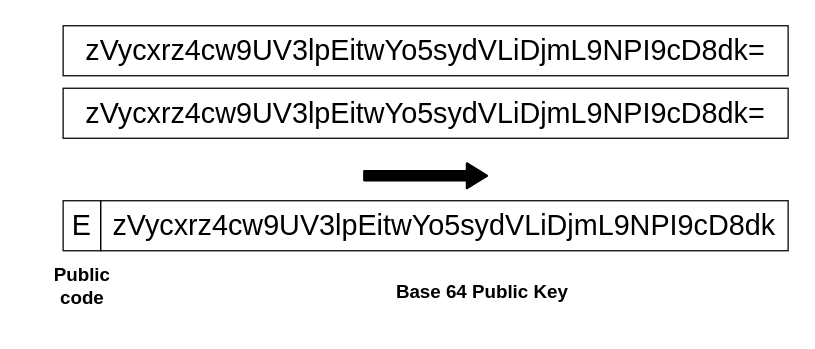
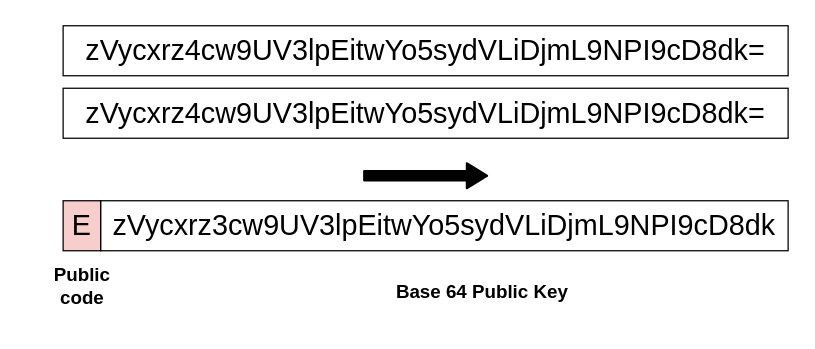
(82, 226) -> (82, 226)
(444, 226) -> (444, 226)
